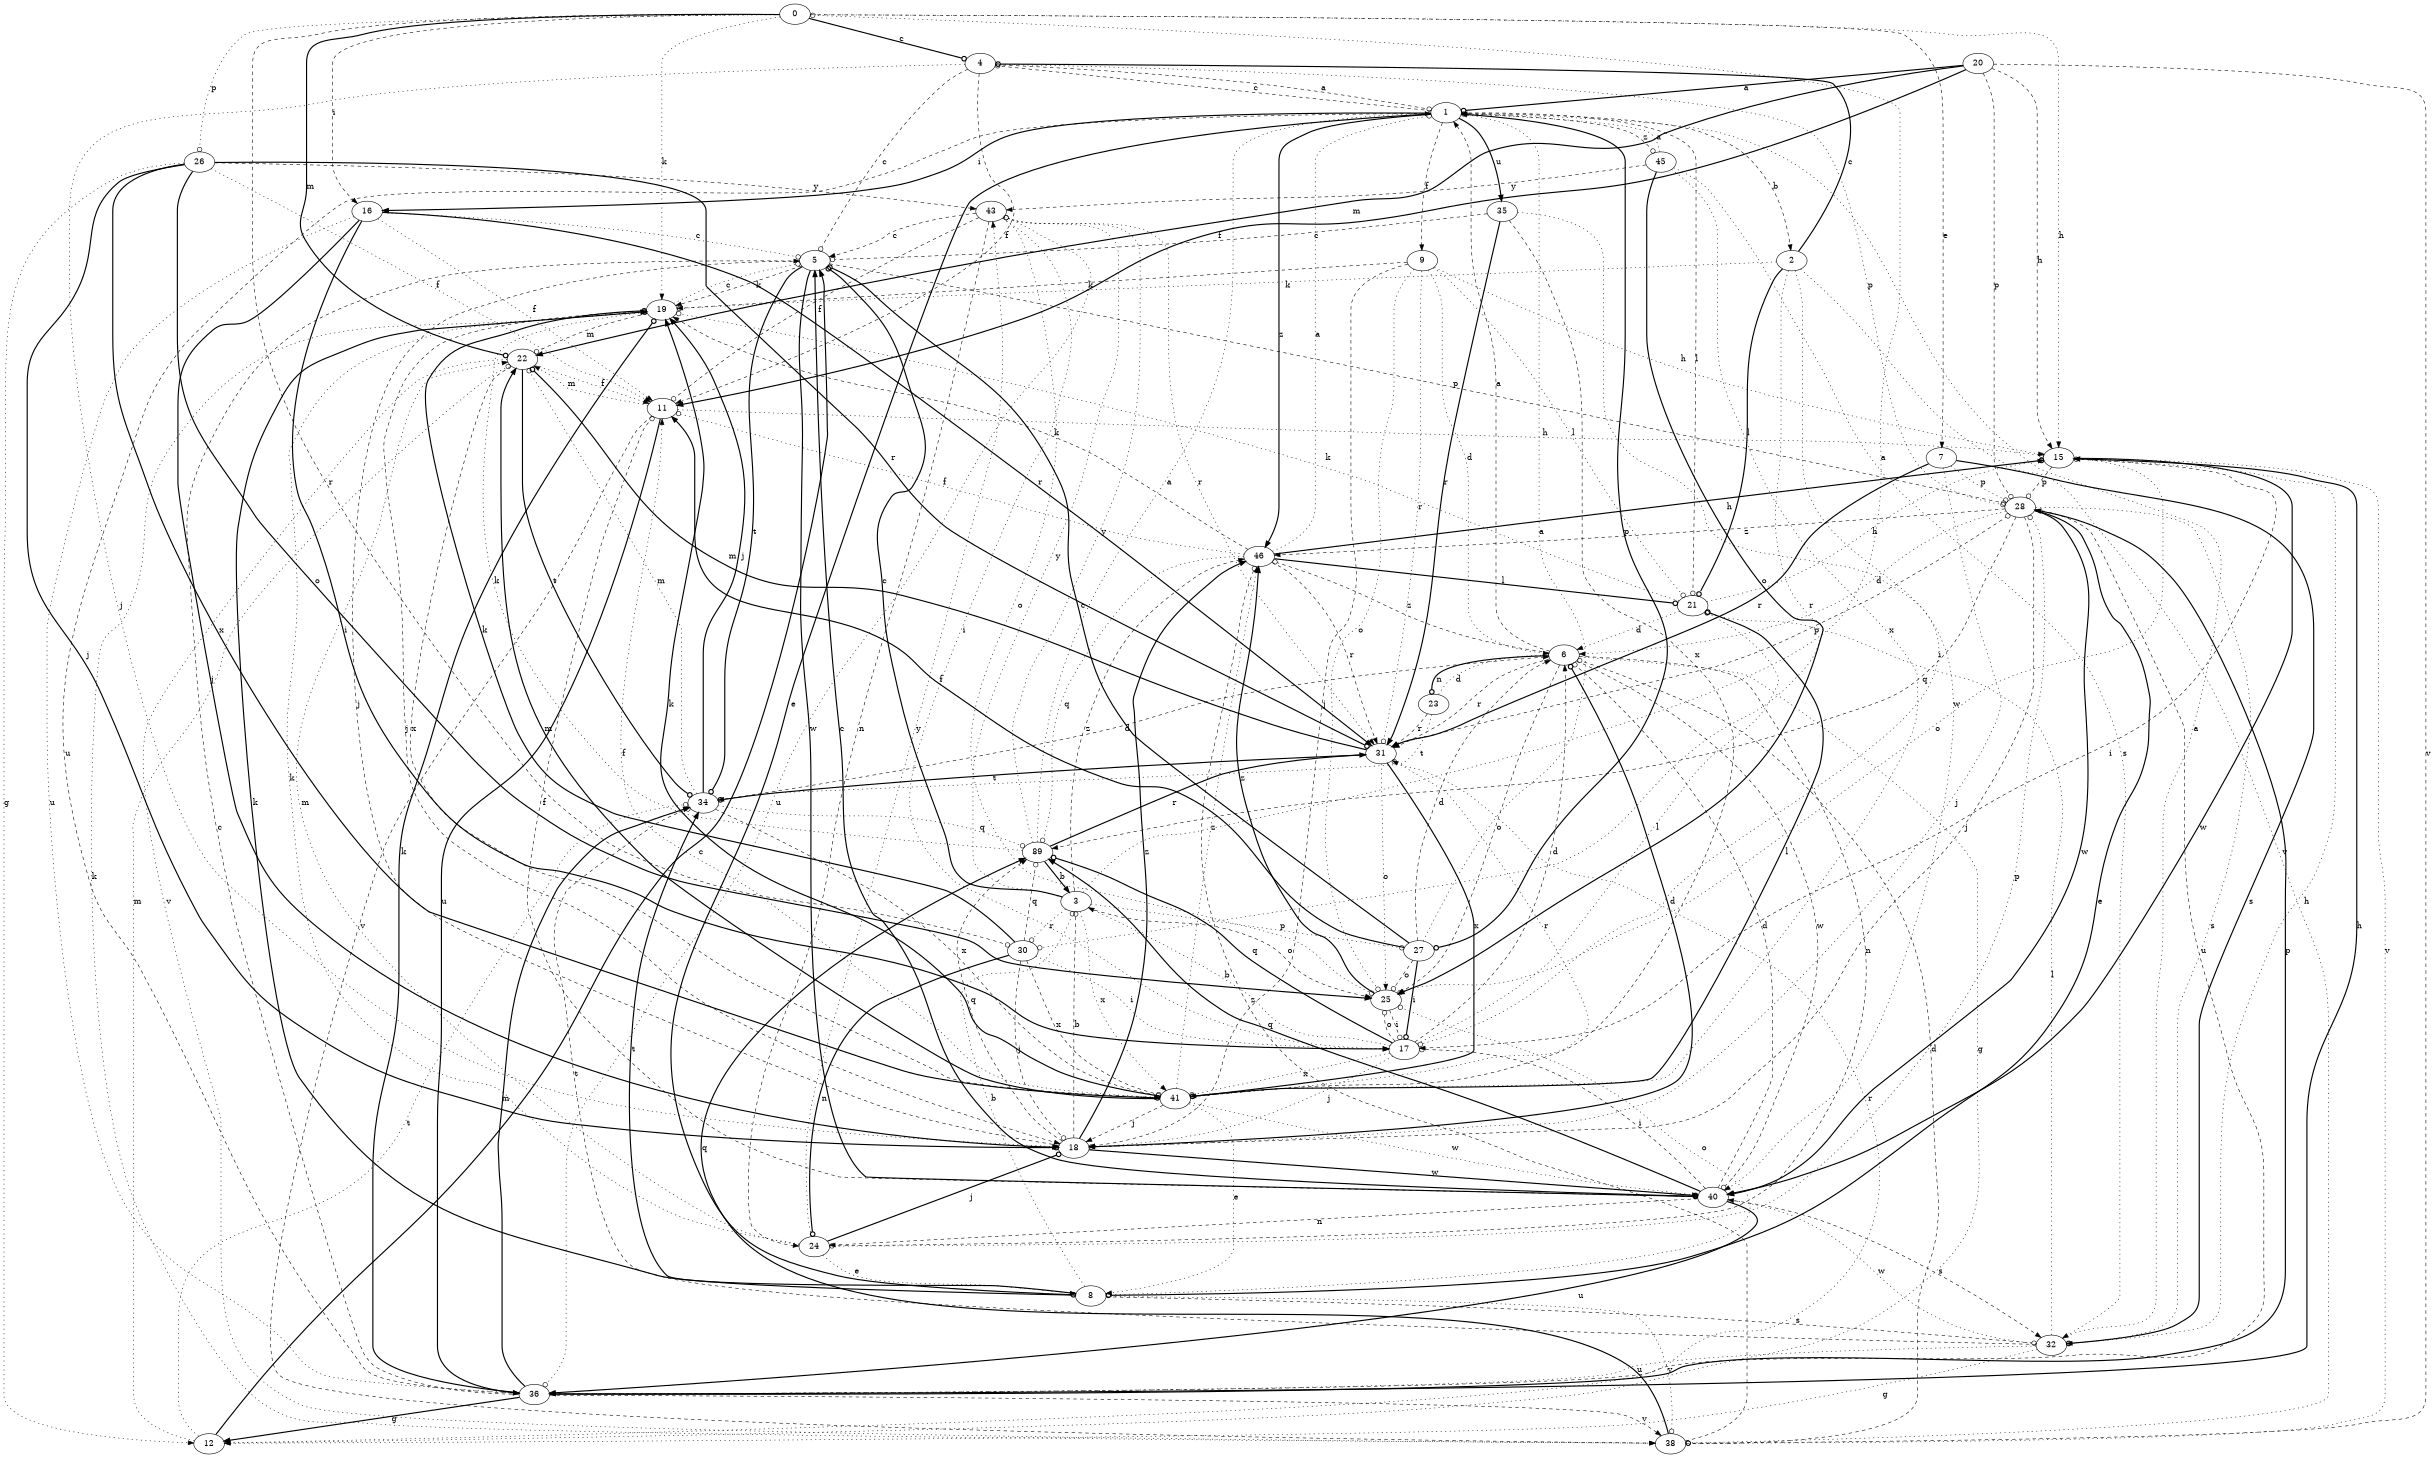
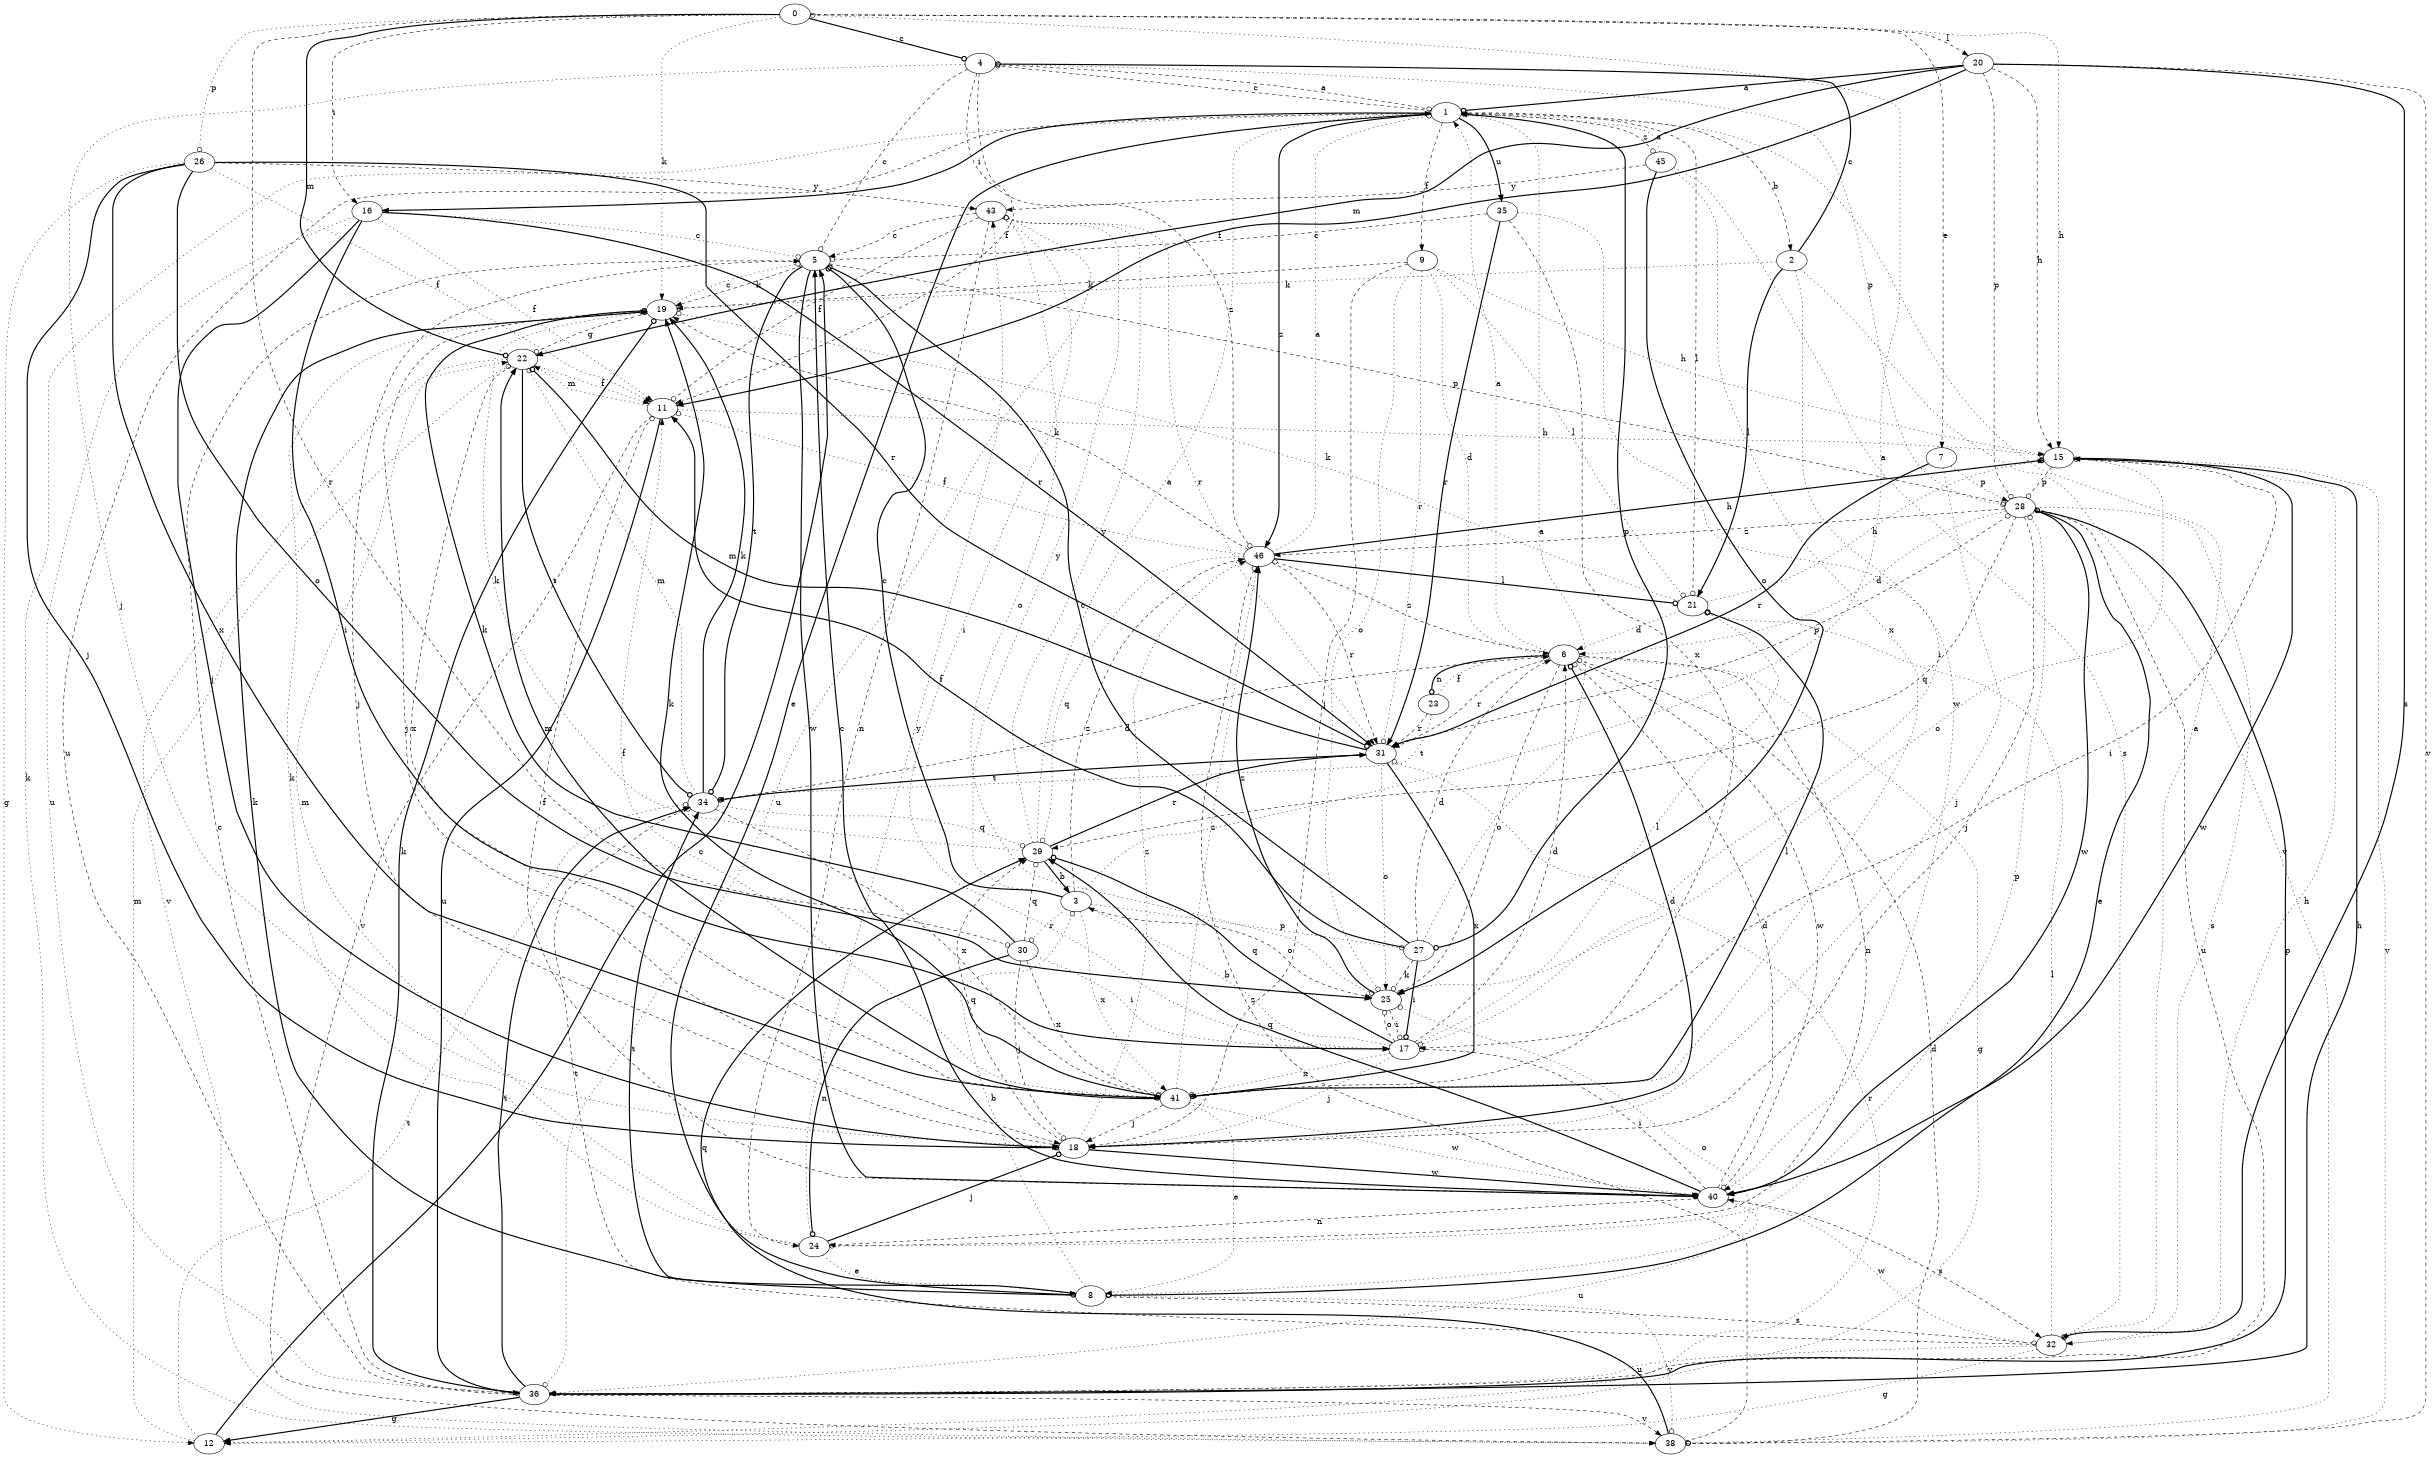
none -> (1389, 19)
none -> (1182, 238)
(197, 332) -> (197, 332)
(590, 335) -> (590, 335)
(1496, 401) -> (1496, 401)
(1747, 430) -> (1747, 430)
(1976, 484) -> (1976, 484)
(743, 556) -> (743, 556)
(1459, 680) -> (1459, 680)
(2292, 795) -> (2404, 607)
(1642, 800) -> none
(1143, 836) -> (1143, 836)
(1038, 852) -> (1038, 852)
(1407, 976) -> (1407, 976)
(1074, 1027) -> none
(1522, 1056) -> none
(506, 1099) -> (506, 1099)
(1183, 1341) -> (1183, 1341)
(218, 1354) -> (37, 920)
(1675, 1370) -> (1675, 1370)
